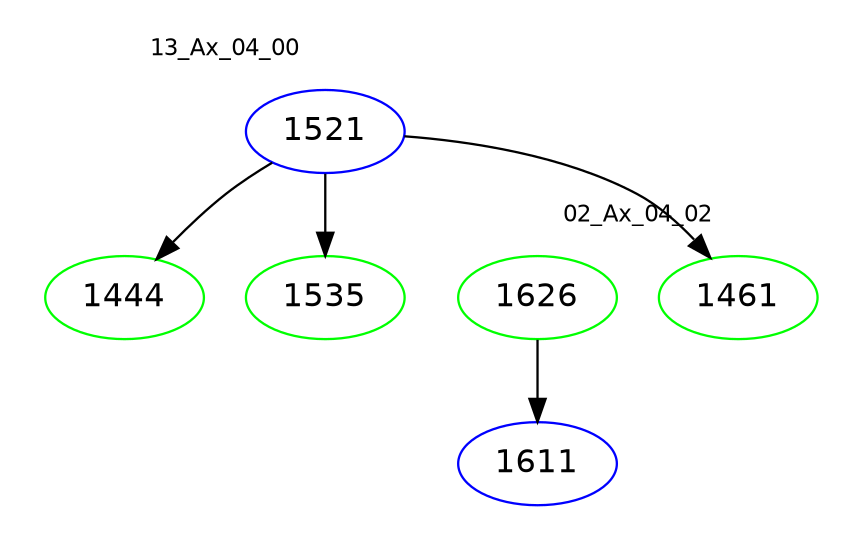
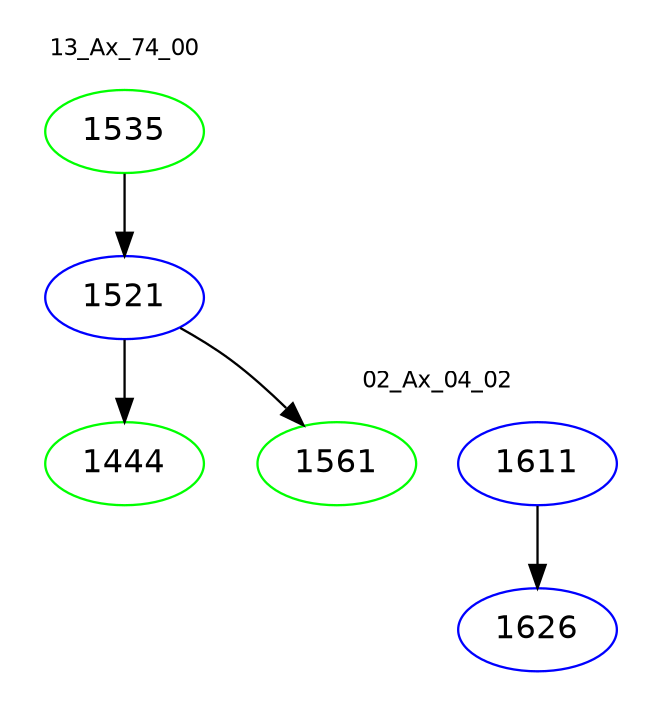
(225, 50) -> (125, 50)
(325, 203) -> (125, 203)
(538, 298) -> (538, 630)
(738, 298) -> (337, 464)
(538, 369) -> (538, 535)
